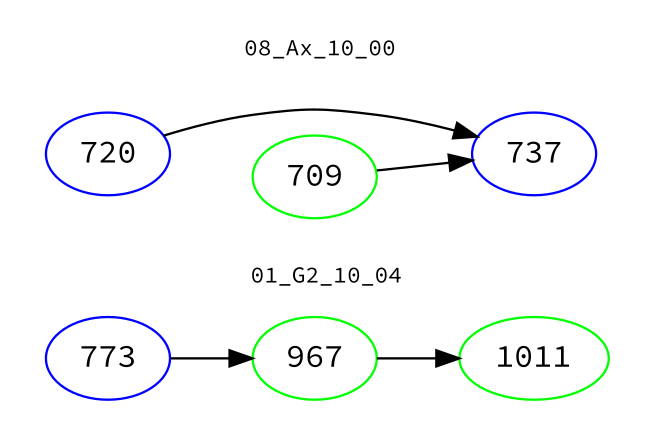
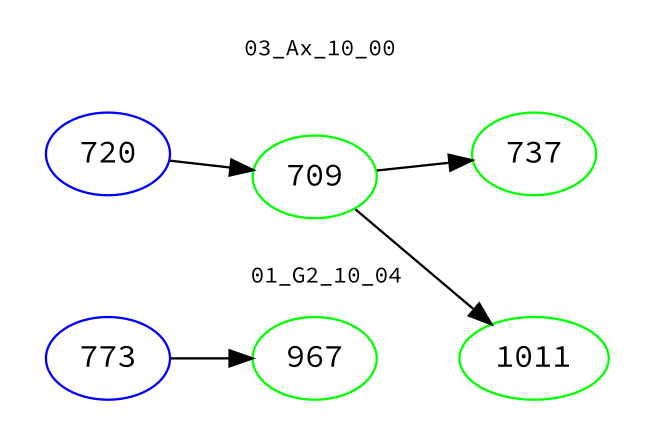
(321, 49) -> (321, 49)
(309, 110) -> (200, 164)
(534, 154) -> (534, 154)
(406, 358) -> (426, 269)
